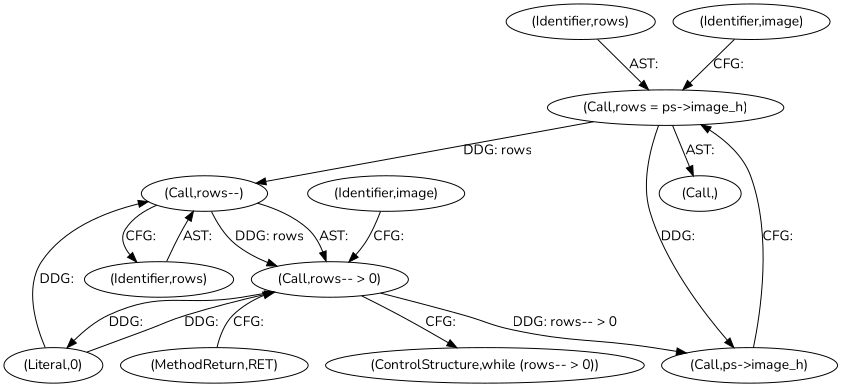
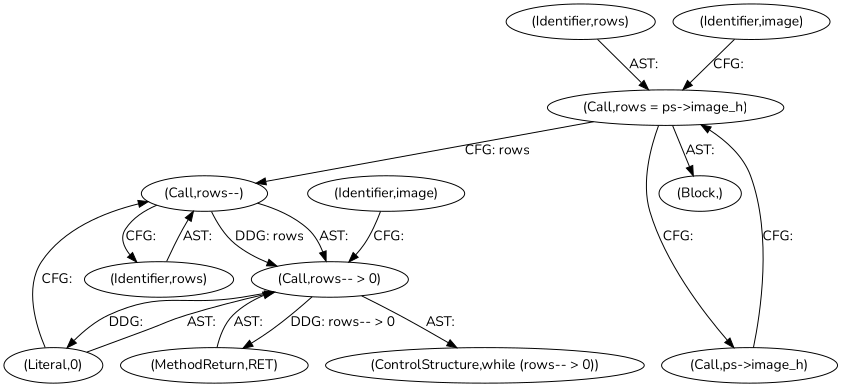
(498, 151) -> (498, 151)
(700, 194) -> (700, 194)
(680, 237) -> (680, 237)
(59, 279) -> (59, 279)
(203, 322) -> (203, 322)
(250, 322) -> (250, 322)
(442, 322) -> (442, 322)
(527, 333) -> (283, 321)
